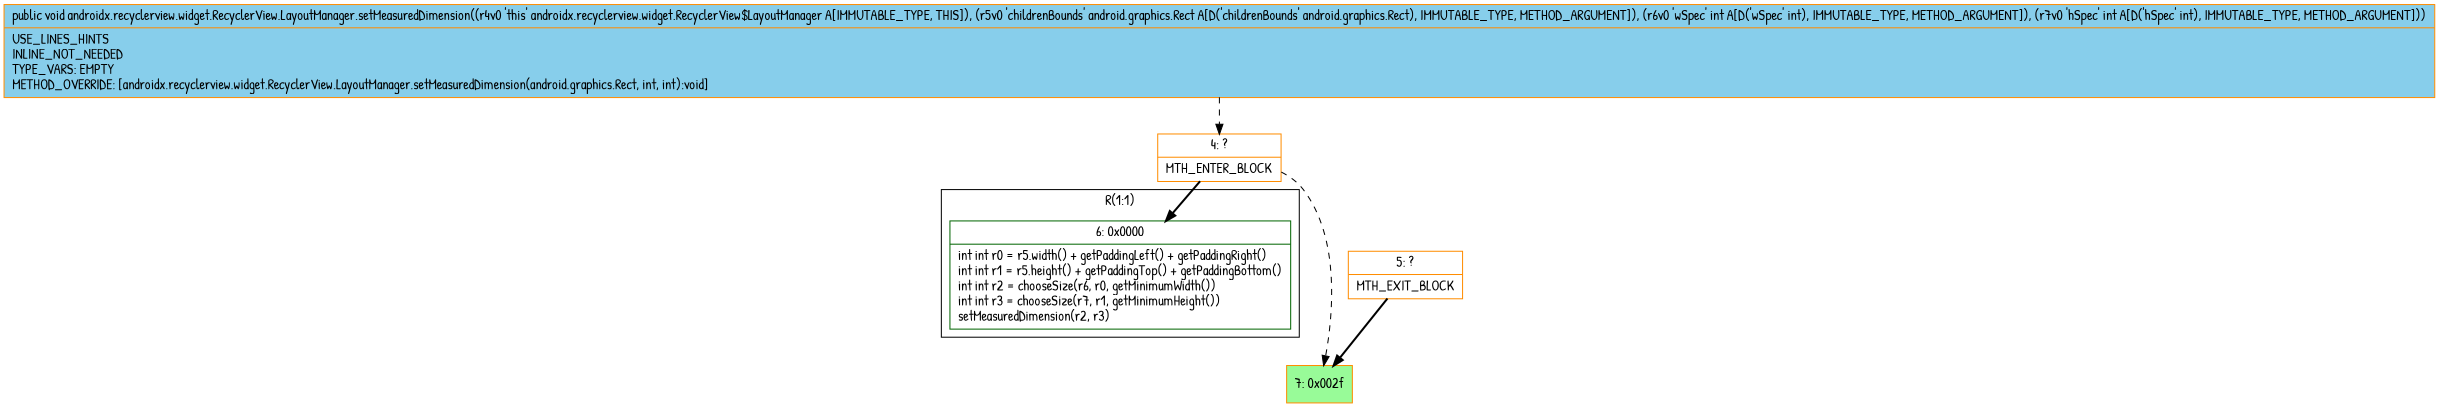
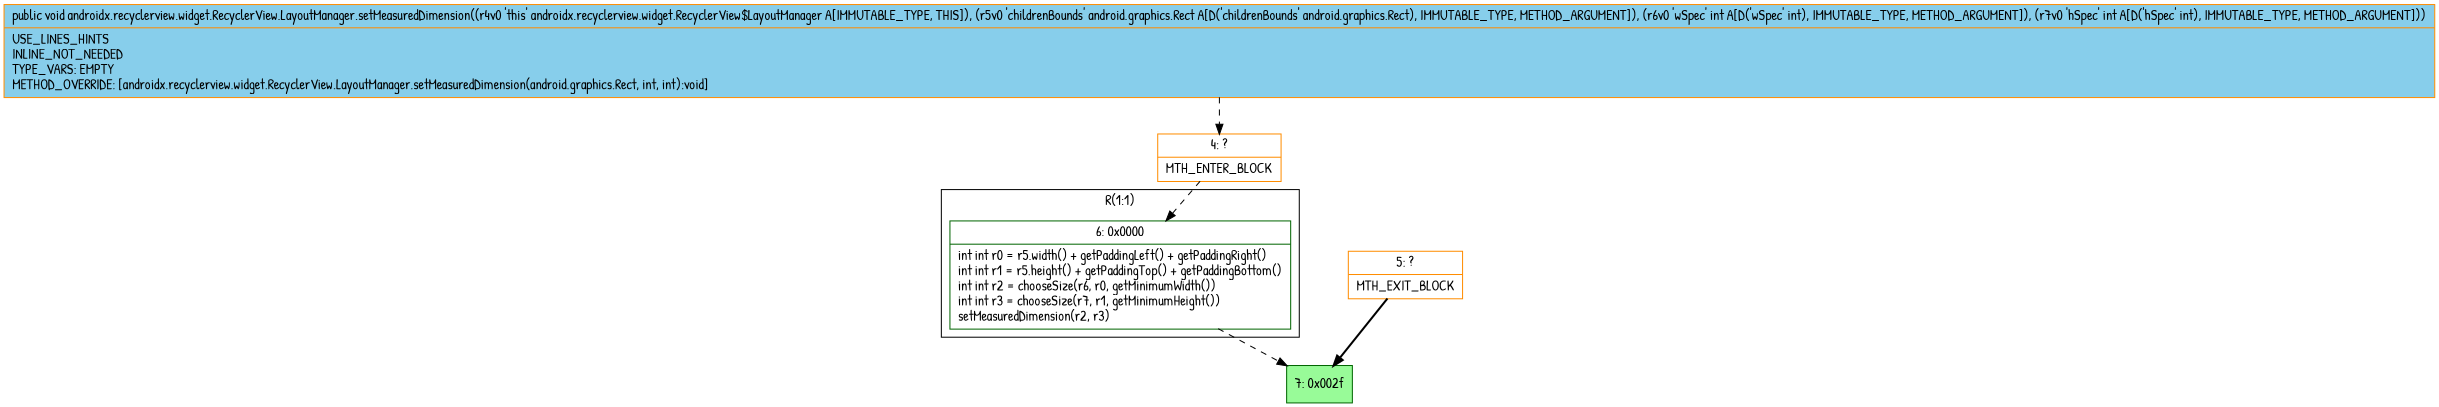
(1186, 197) -> (1186, 197)
(1329, 256) -> (1248, 345)
(1320, 384) -> (1320, 384)
